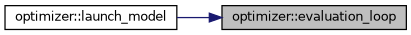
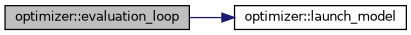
(193, 18) -> (206, 18)
